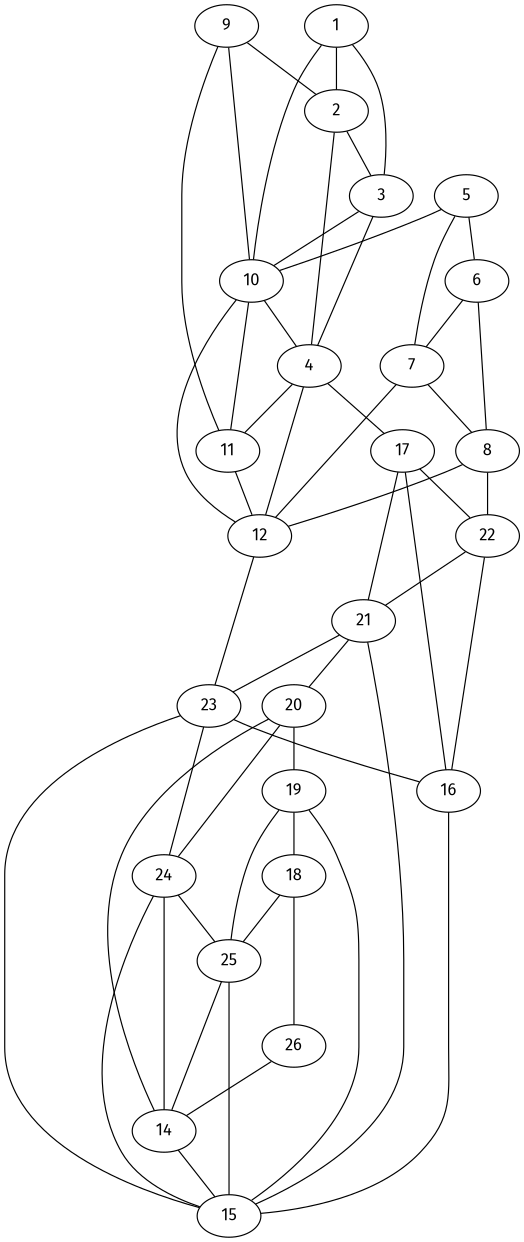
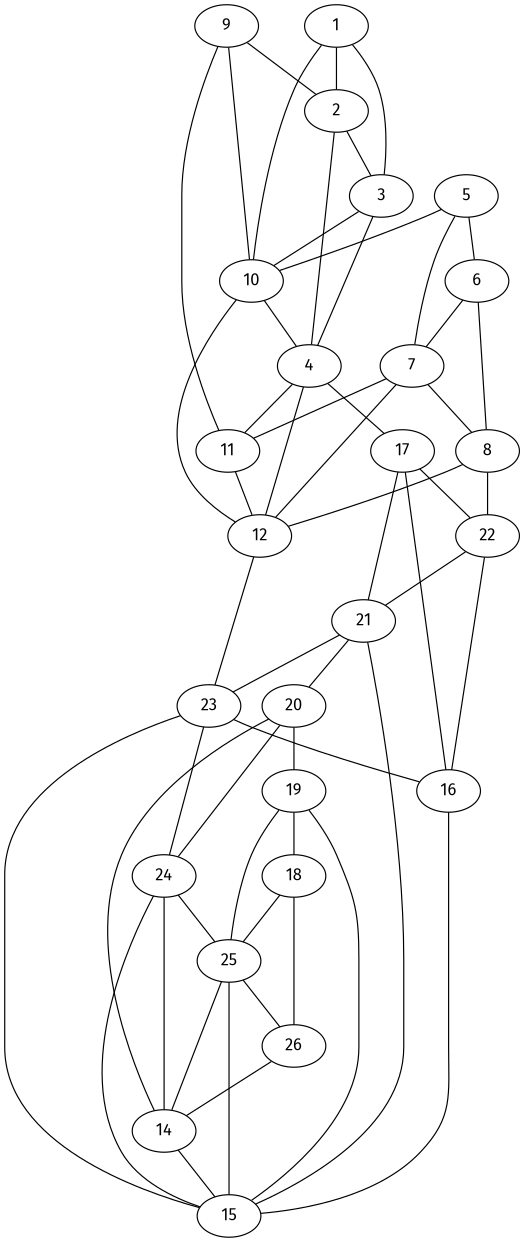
(240, 366) -> (320, 408)
none -> (262, 1003)
